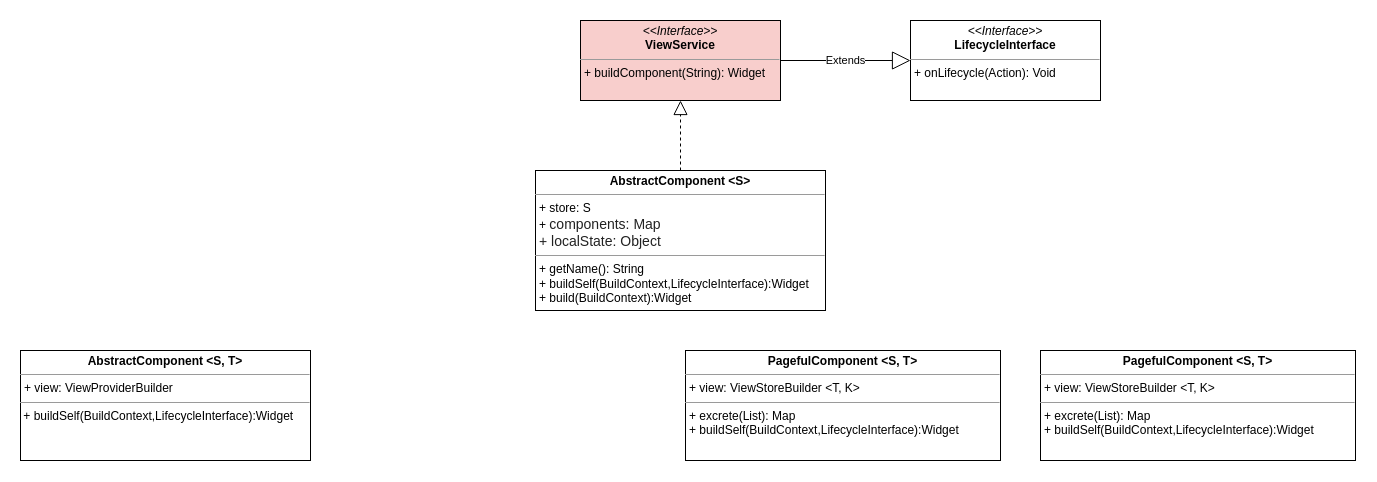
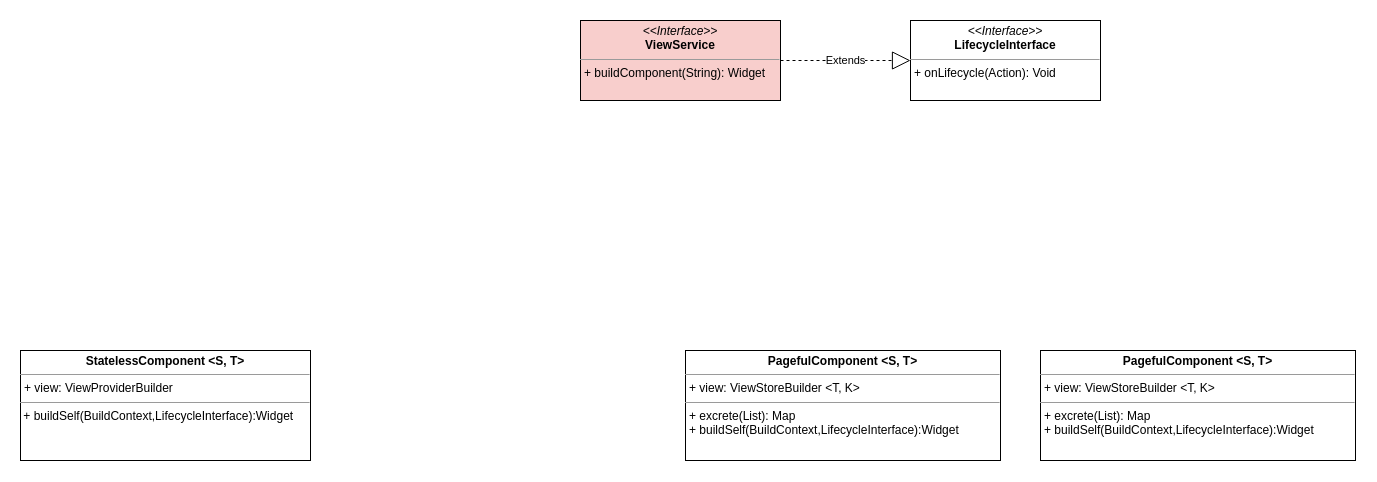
(804, 61) -> (804, 61)
(681, 143) -> none
(681, 241) -> none
(175, 372) -> (175, 372)
